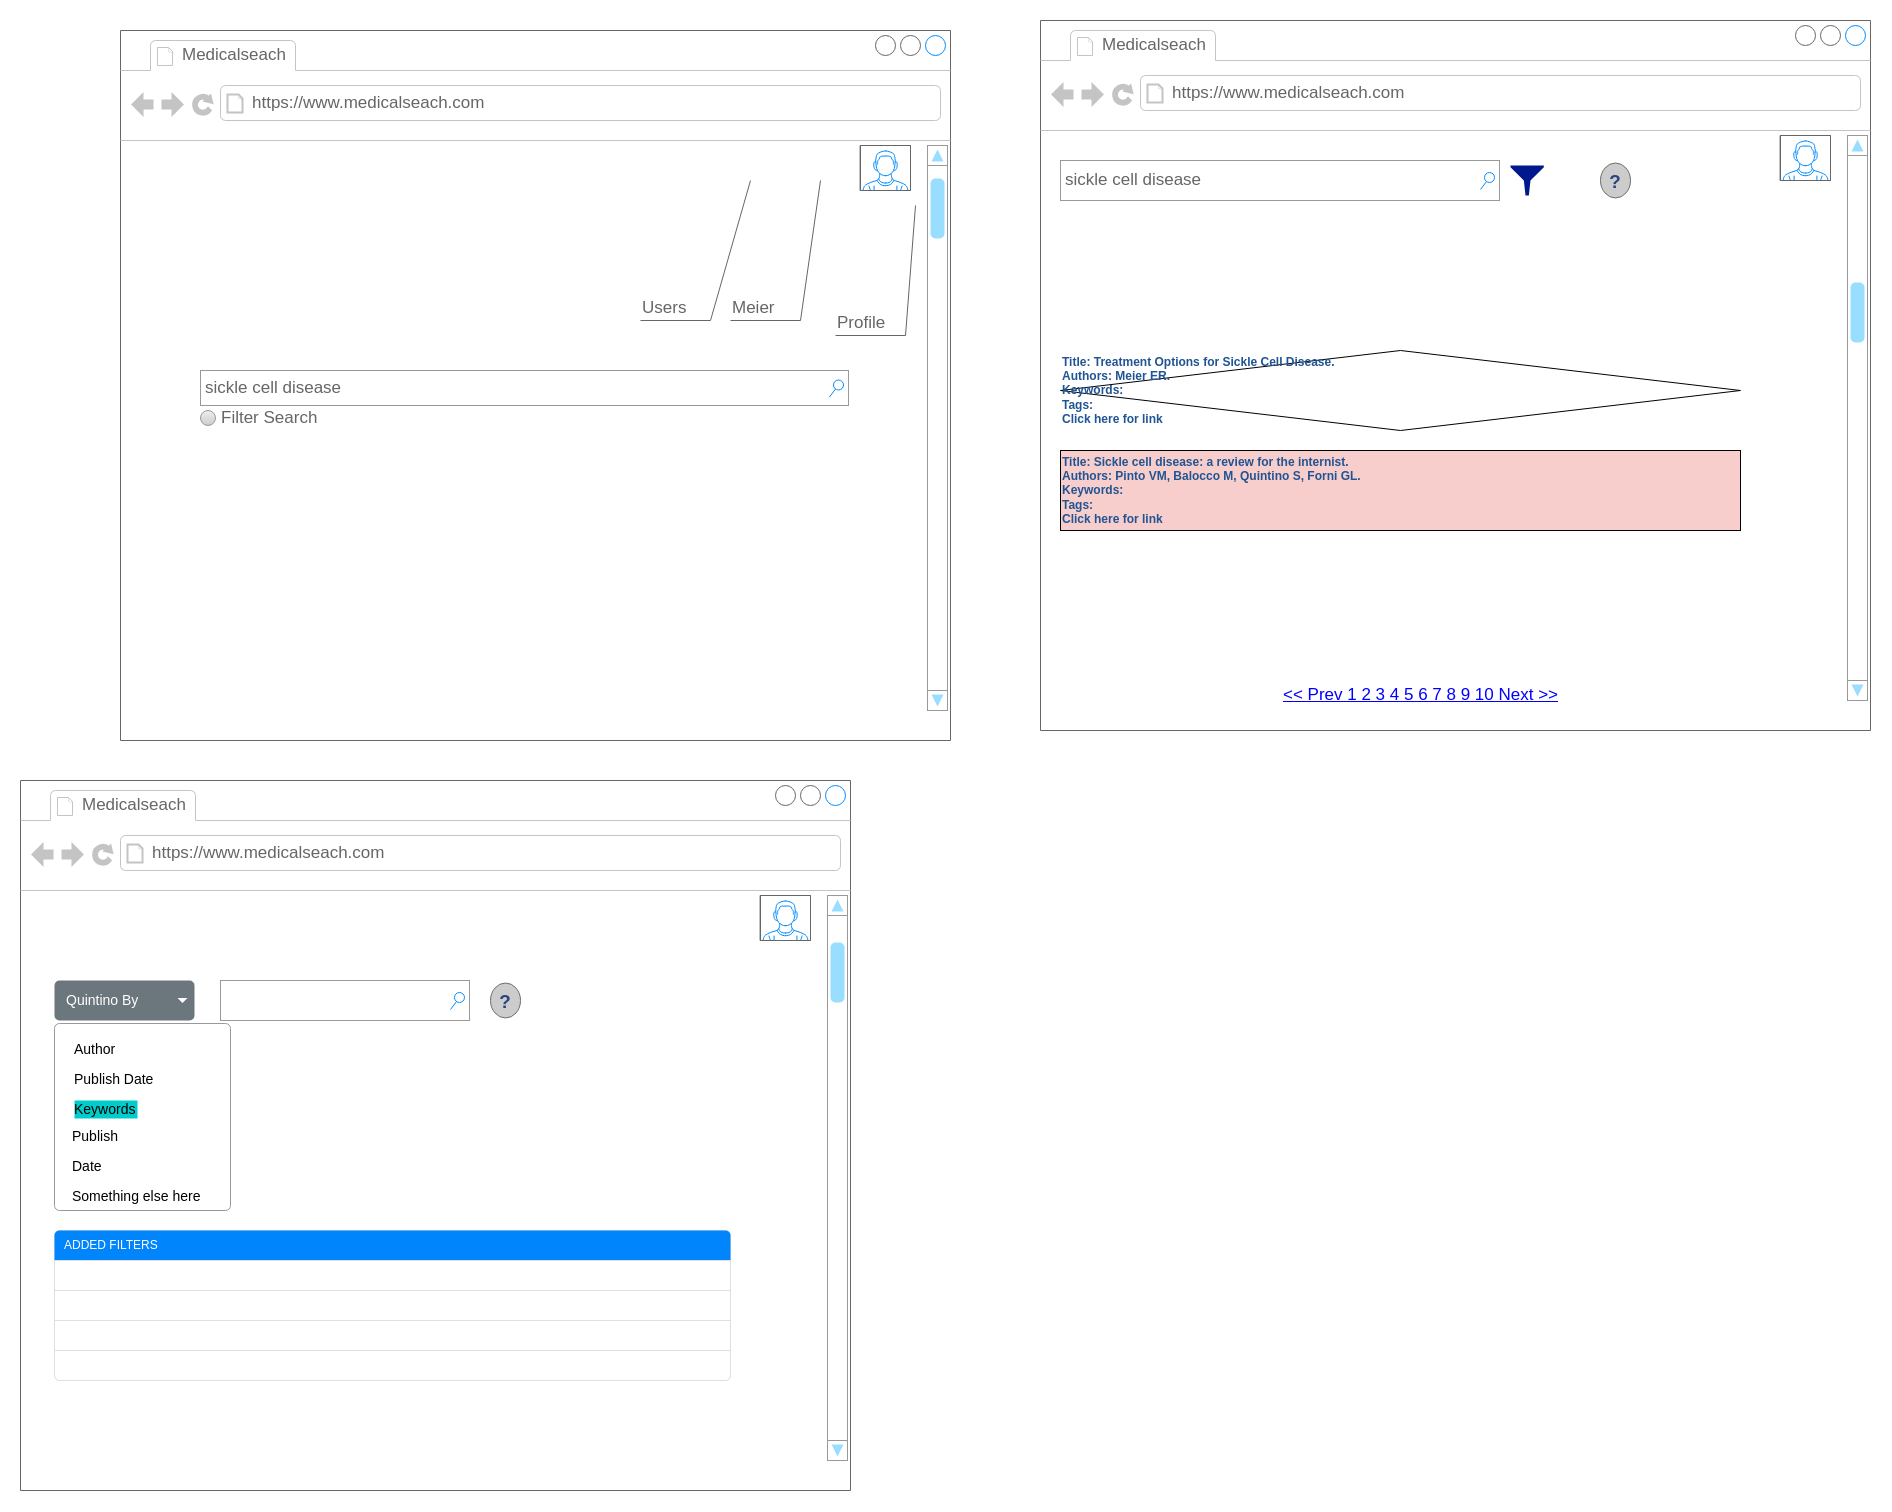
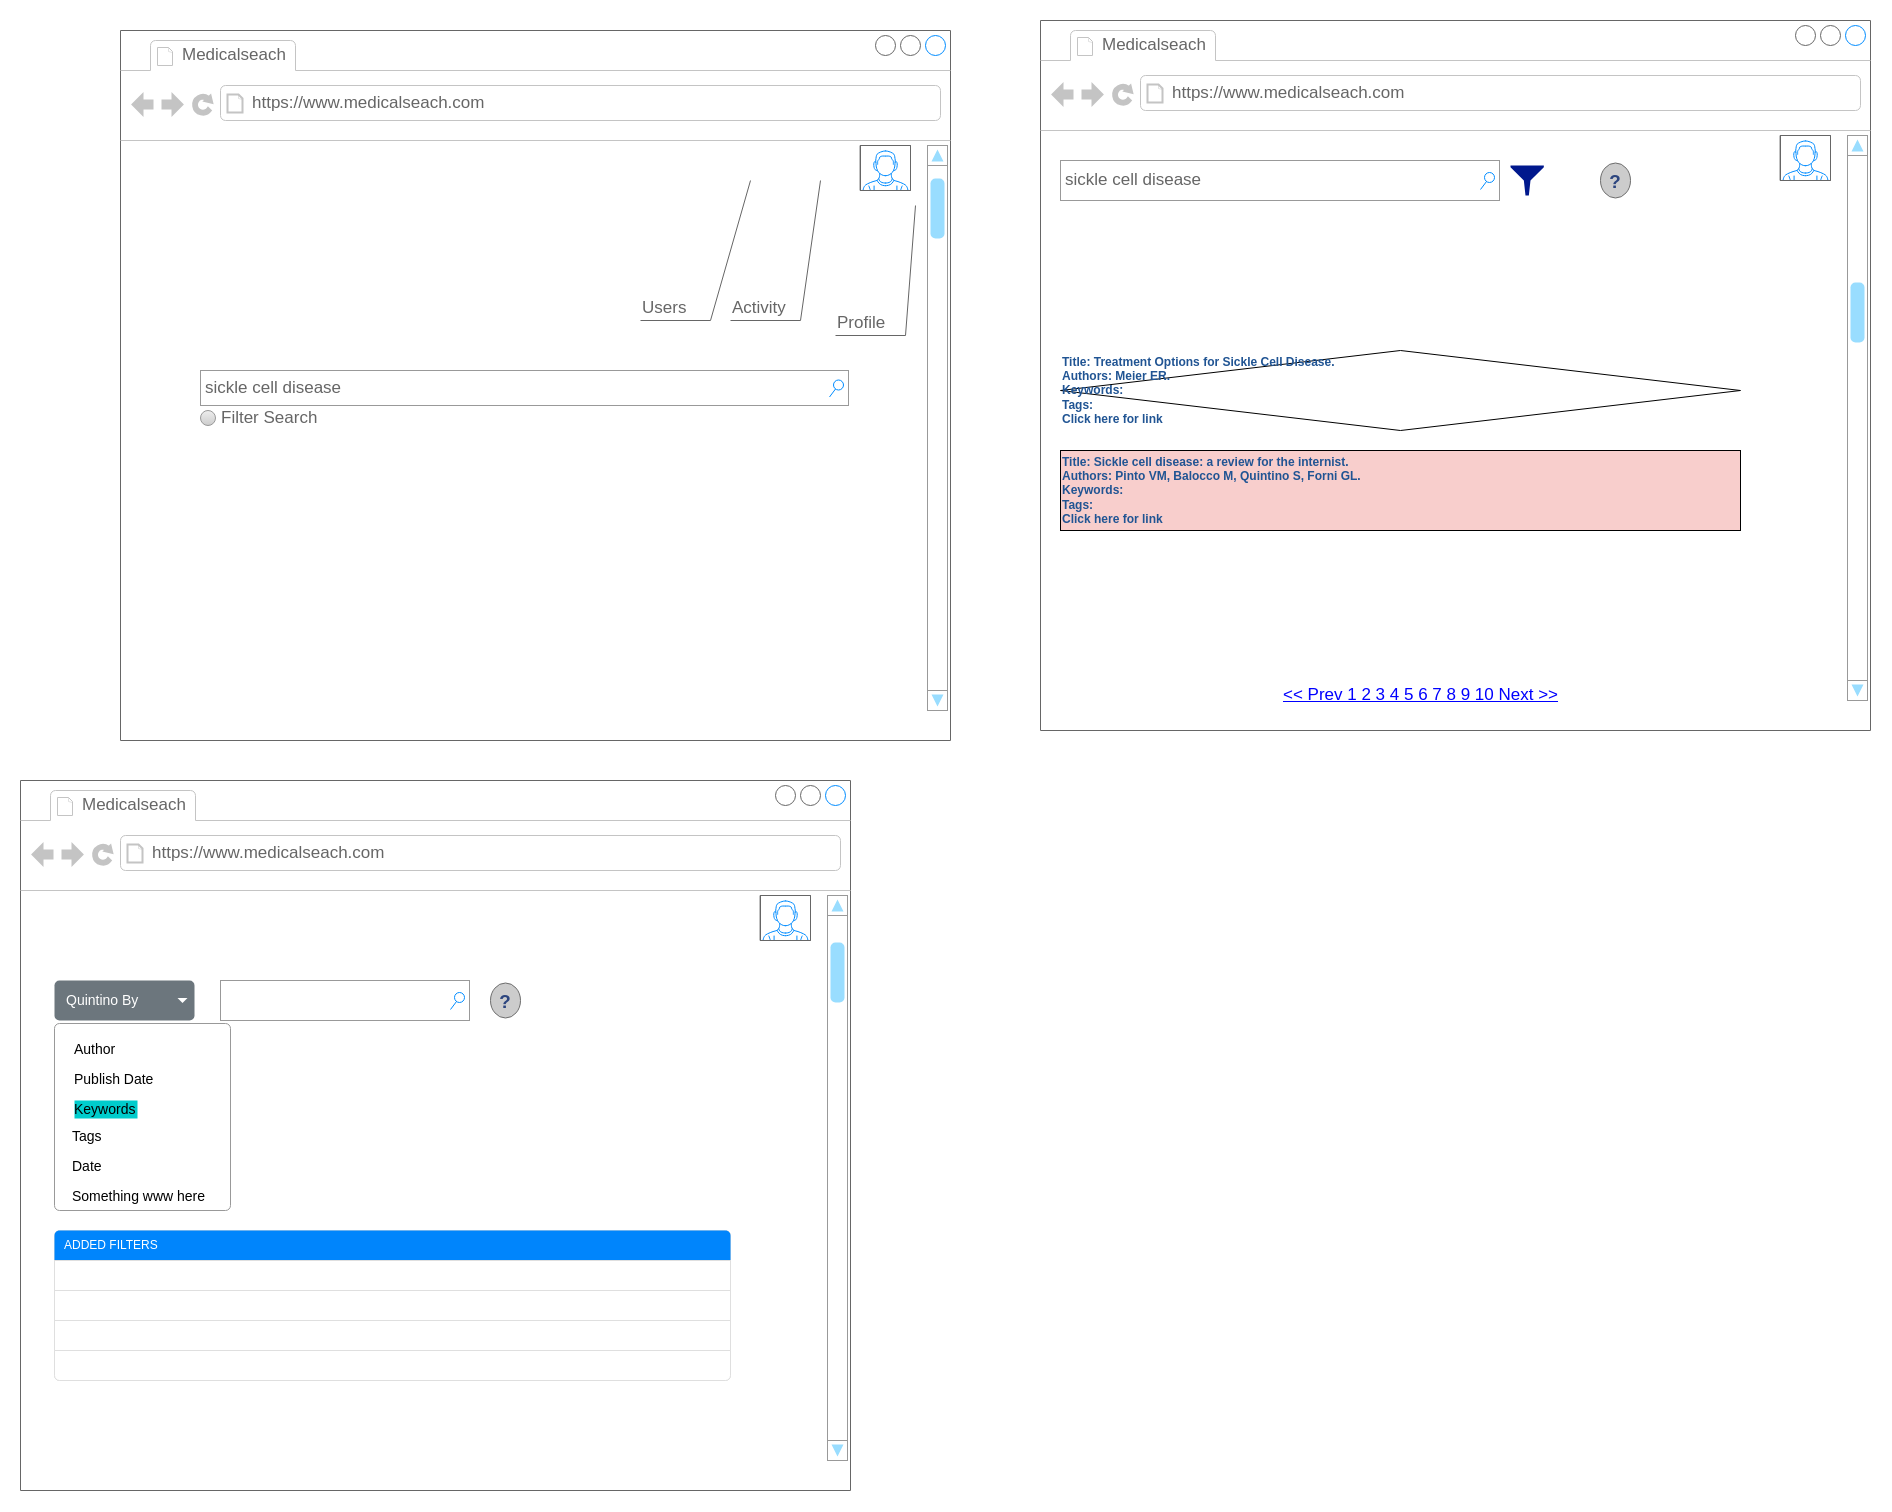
(754, 307) -> (766, 307)
(96, 1136) -> (88, 1136)
(139, 1196) -> (137, 1196)
